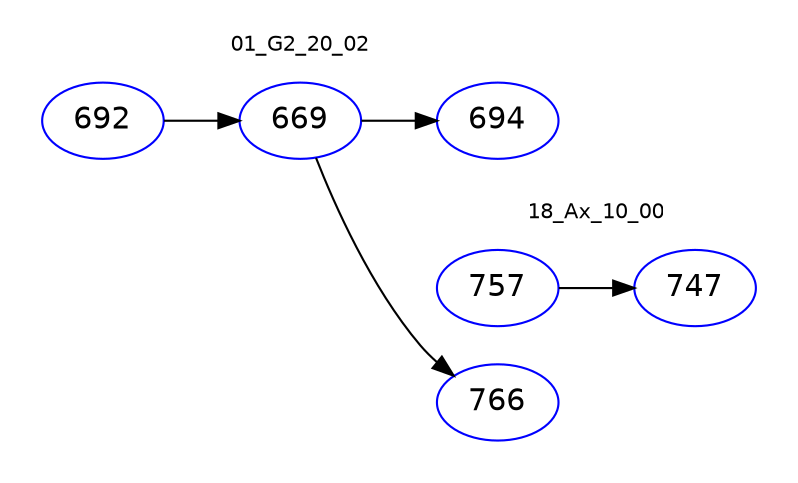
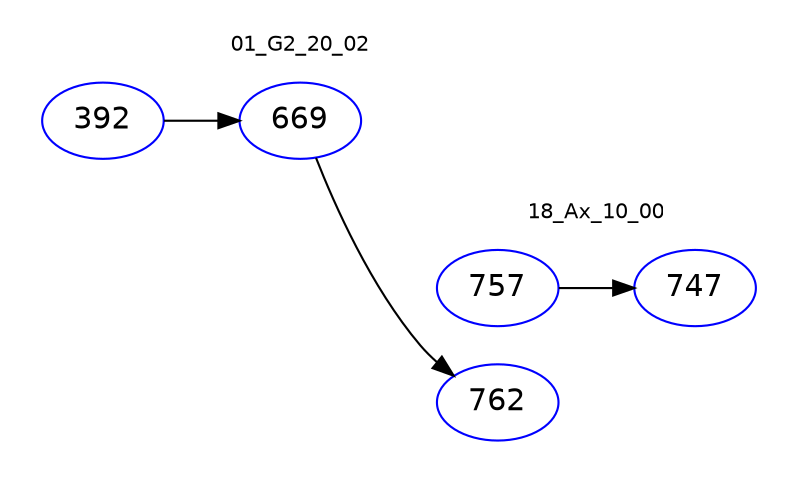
(103, 121) -> (103, 121)
(498, 121) -> none
(498, 402) -> (498, 402)
